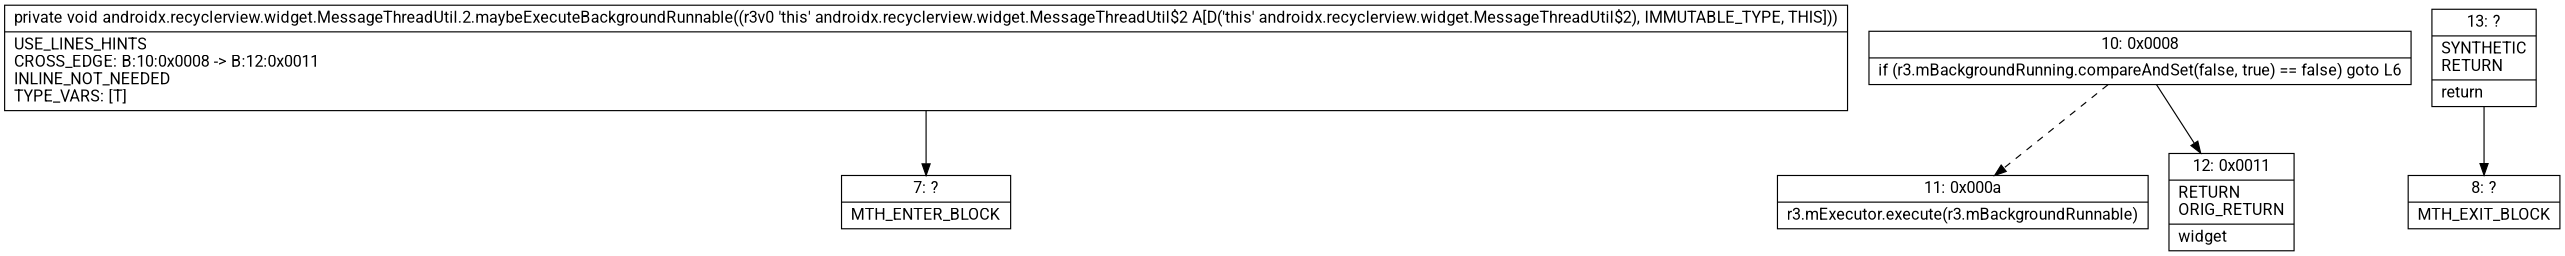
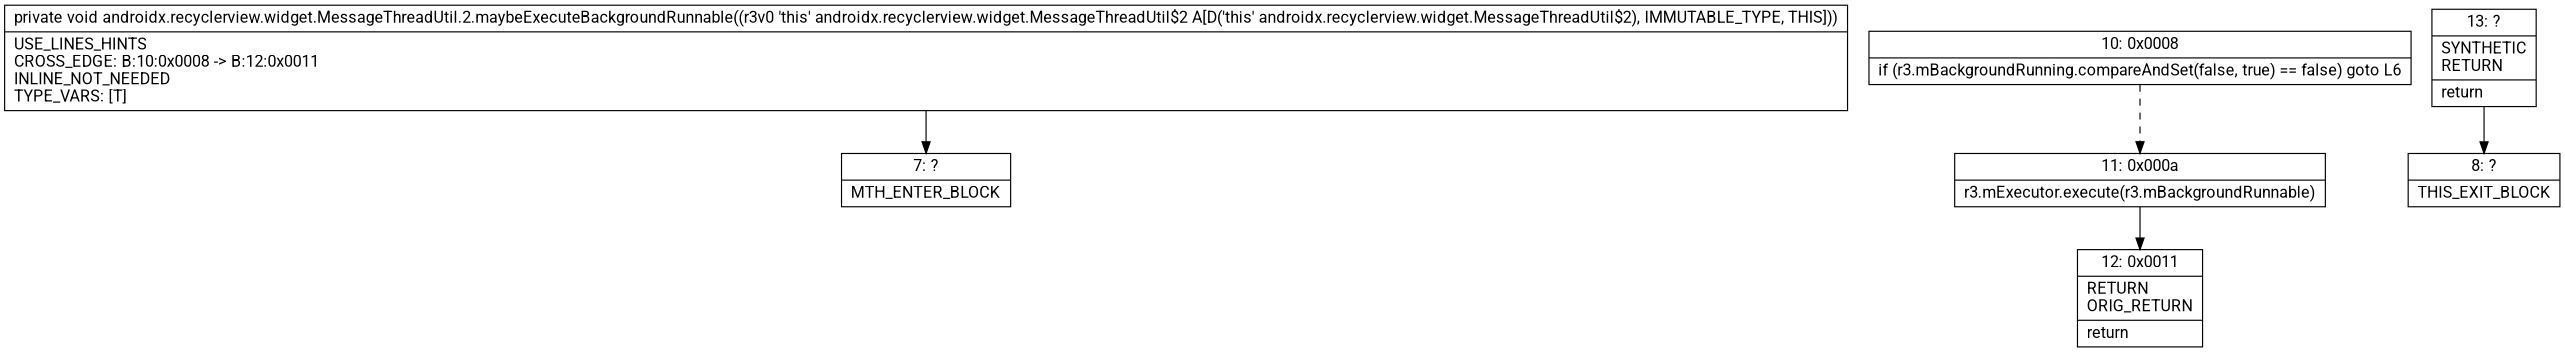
(2175, 114) -> (2140, 222)
(2484, 215) -> (2484, 193)
(2203, 237) -> (2108, 333)
